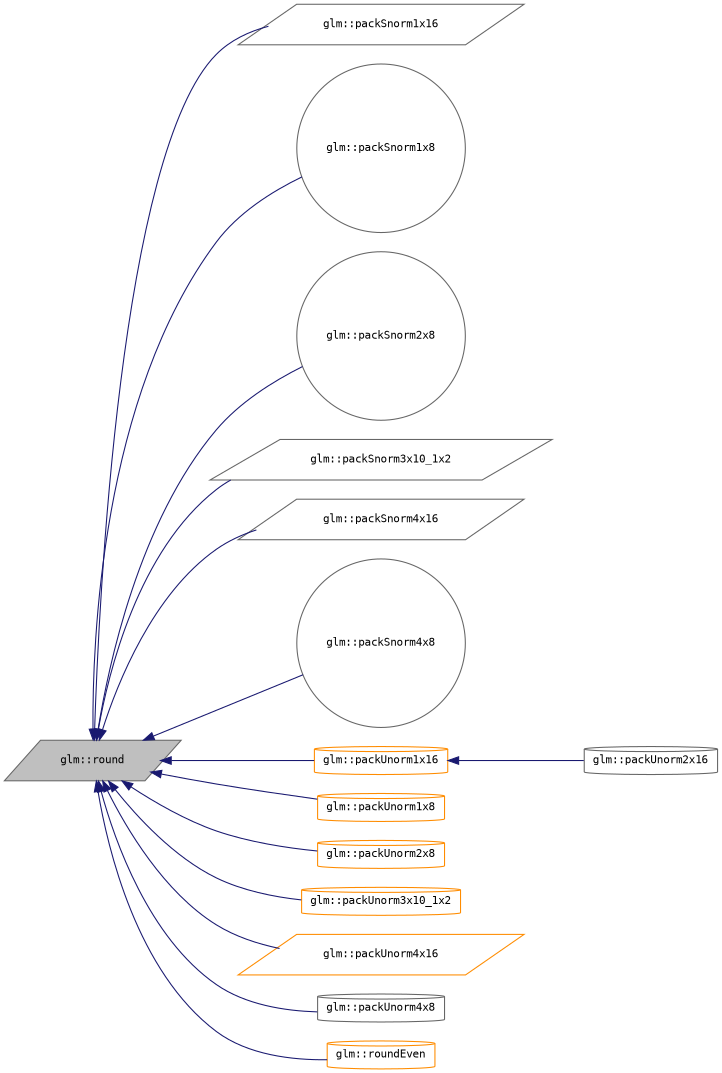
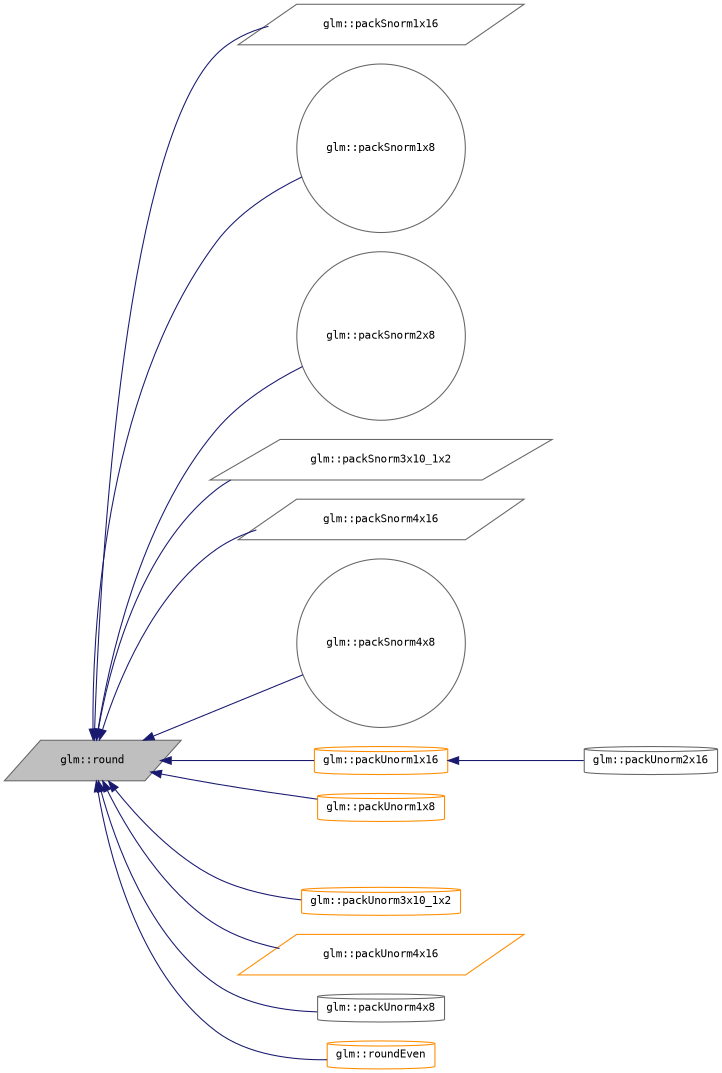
(381, 854) -> none
